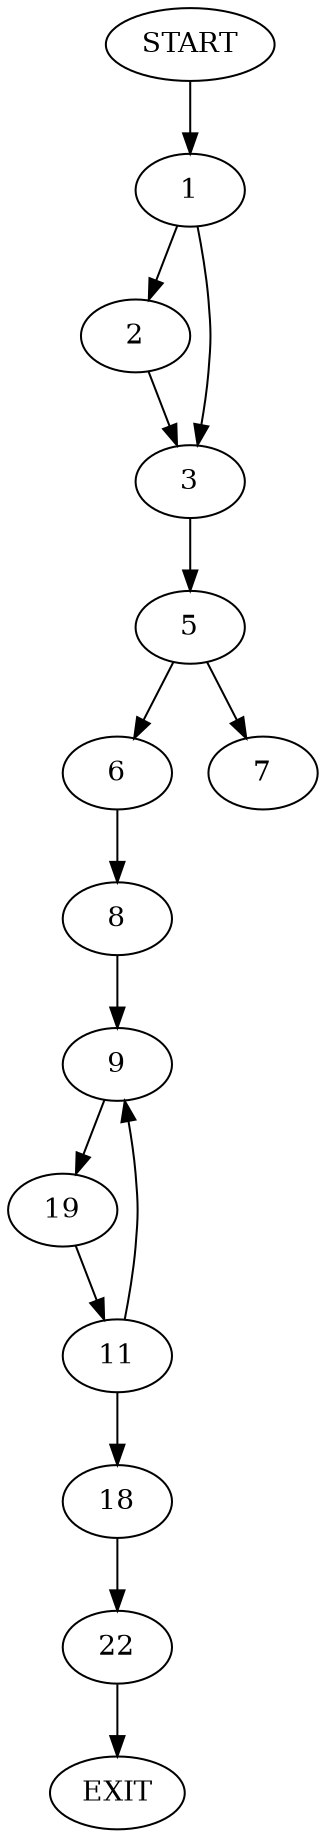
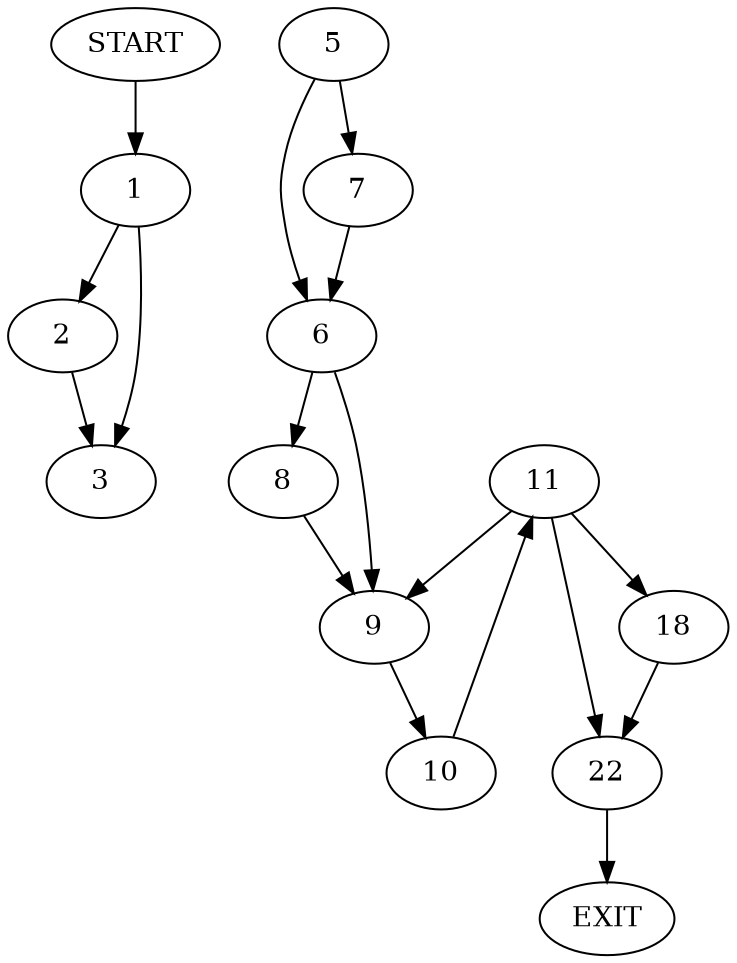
none -> (343, 253)
none -> (361, 470)
(190, 545) -> none
none -> (573, 617)
(63, 1210) -> (441, 773)
